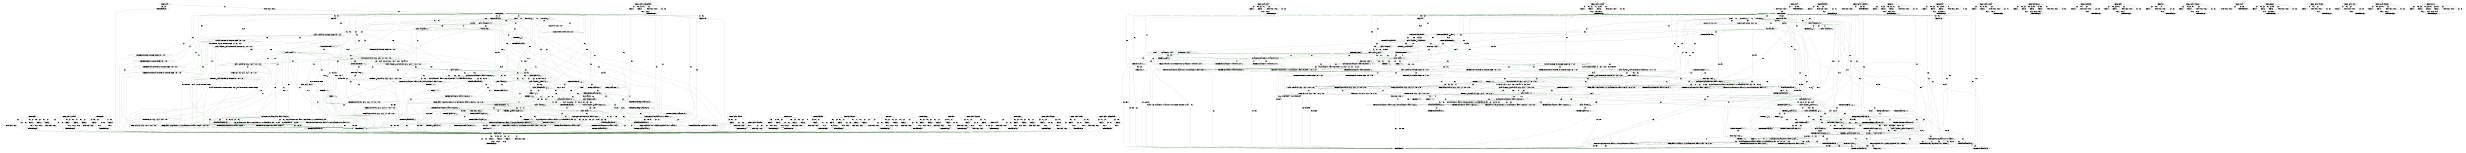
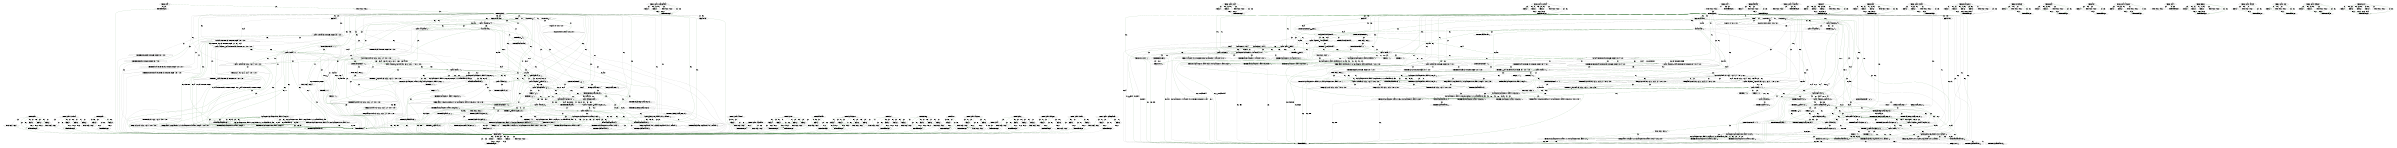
(1387, 43) -> (1302, 43)
